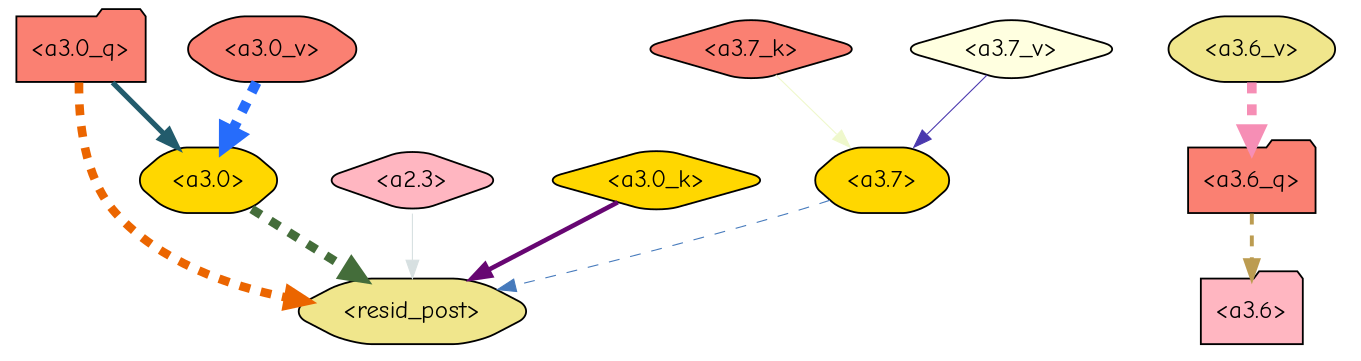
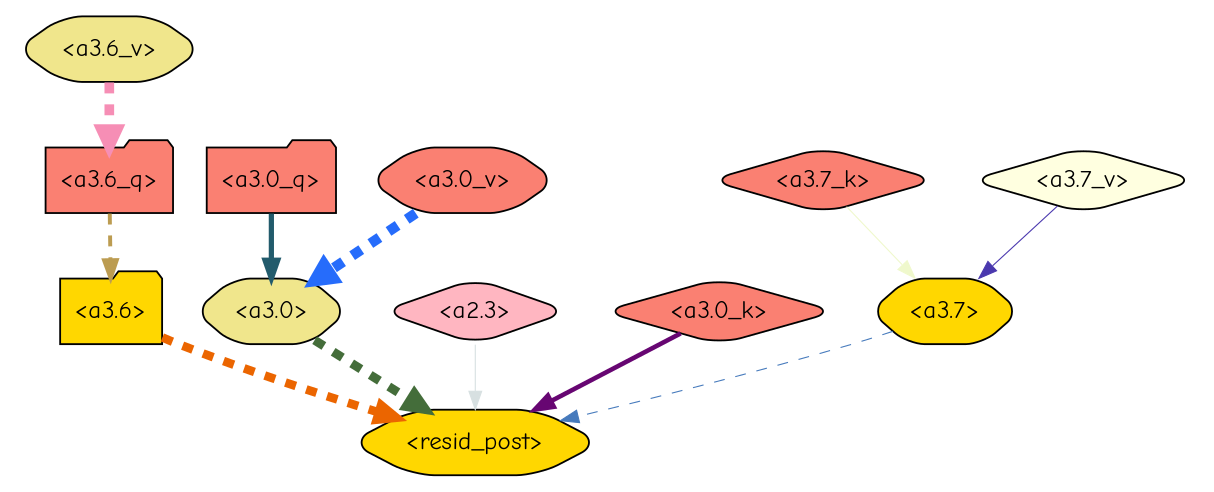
(208, 180) -> (271, 311)
(656, 180) -> (719, 311)
(136, 232) -> (270, 377)
(412, 311) -> (475, 442)
(1252, 311) -> (111, 311)
